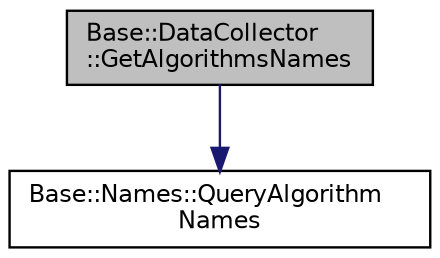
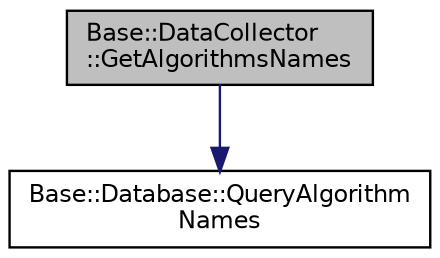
(220, 209) -> (220, 209)
